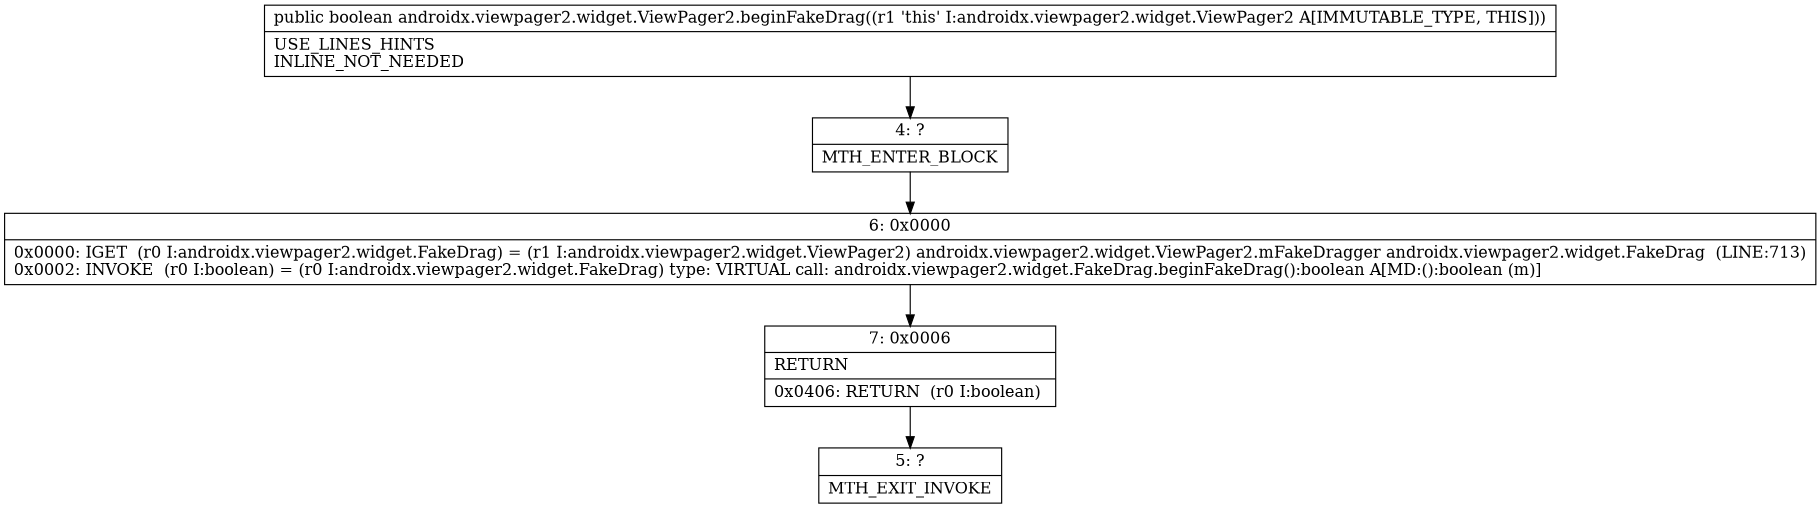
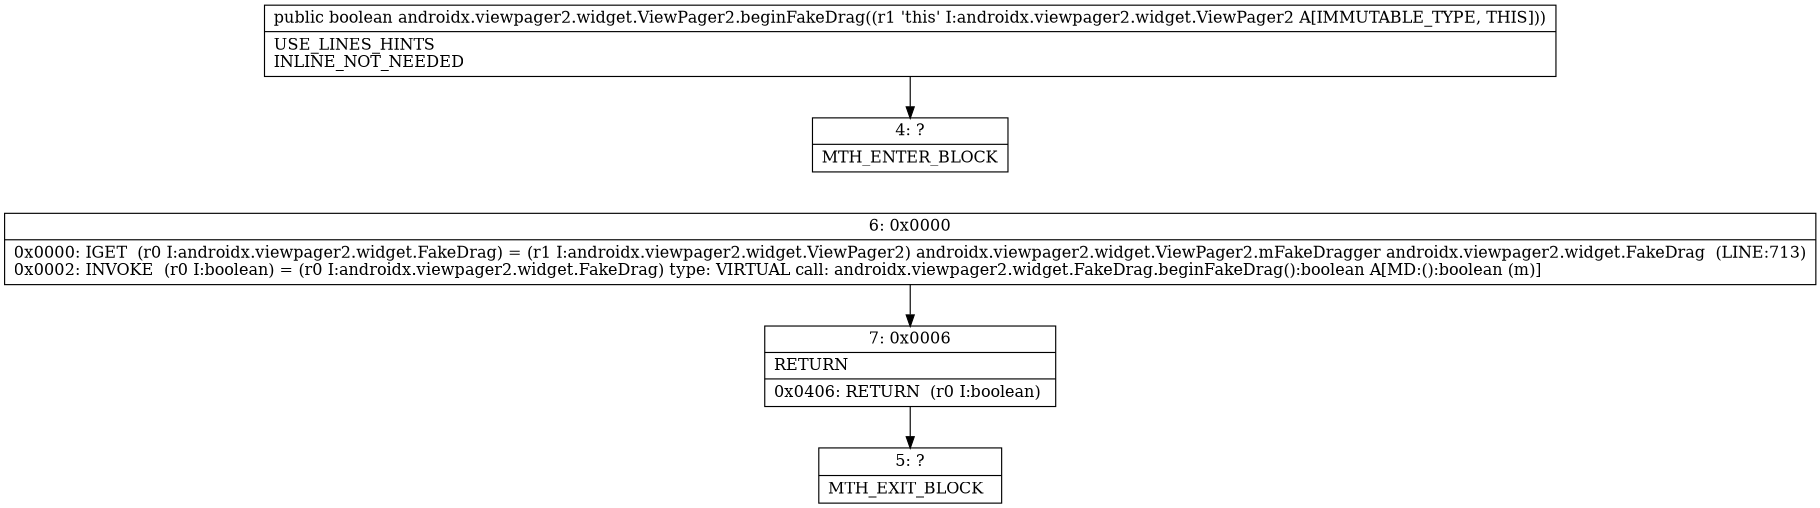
(910, 187) -> none
(910, 489) -> (906, 489)
